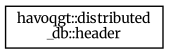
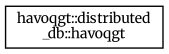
(84, 27) -> (84, 27)
